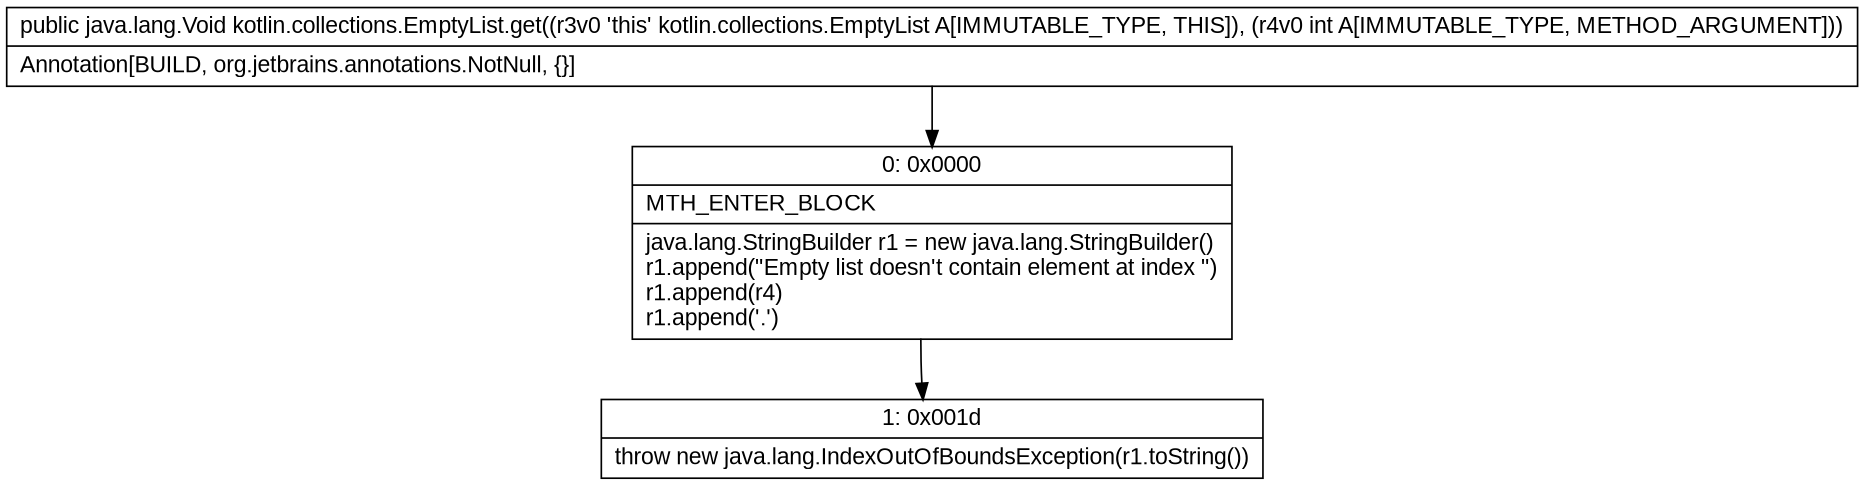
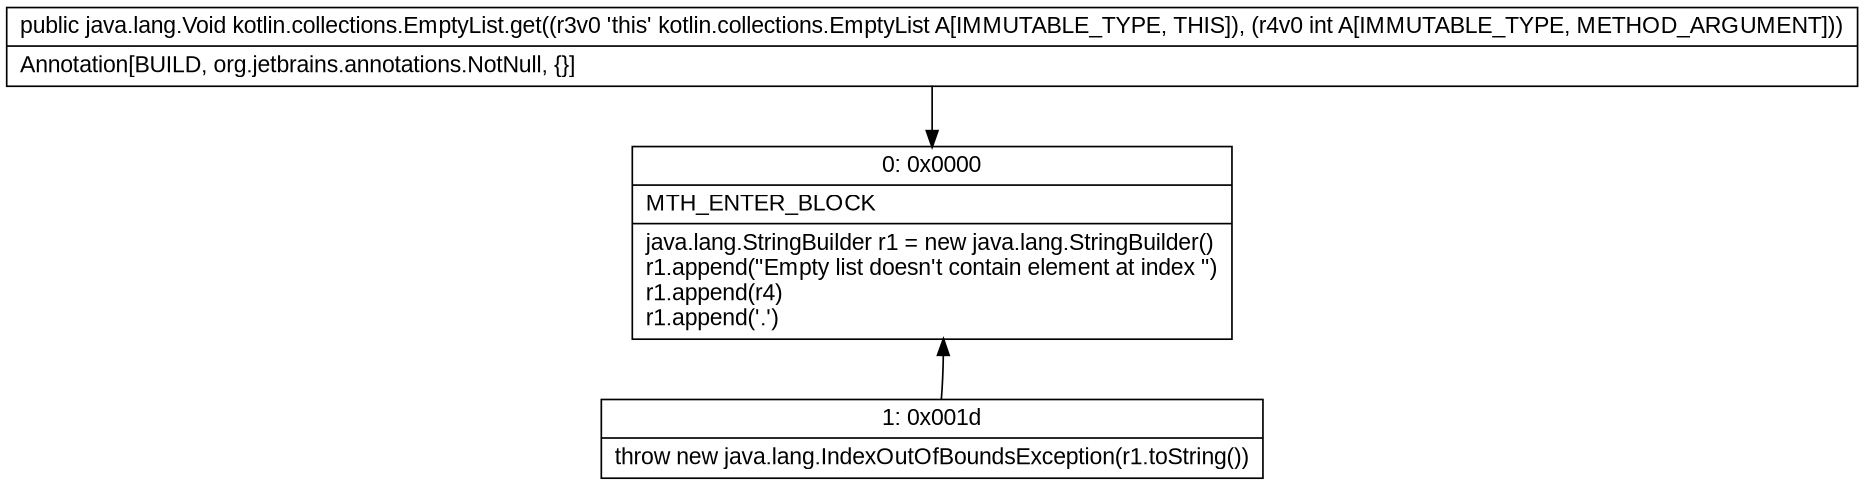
(921, 361) -> (943, 378)
